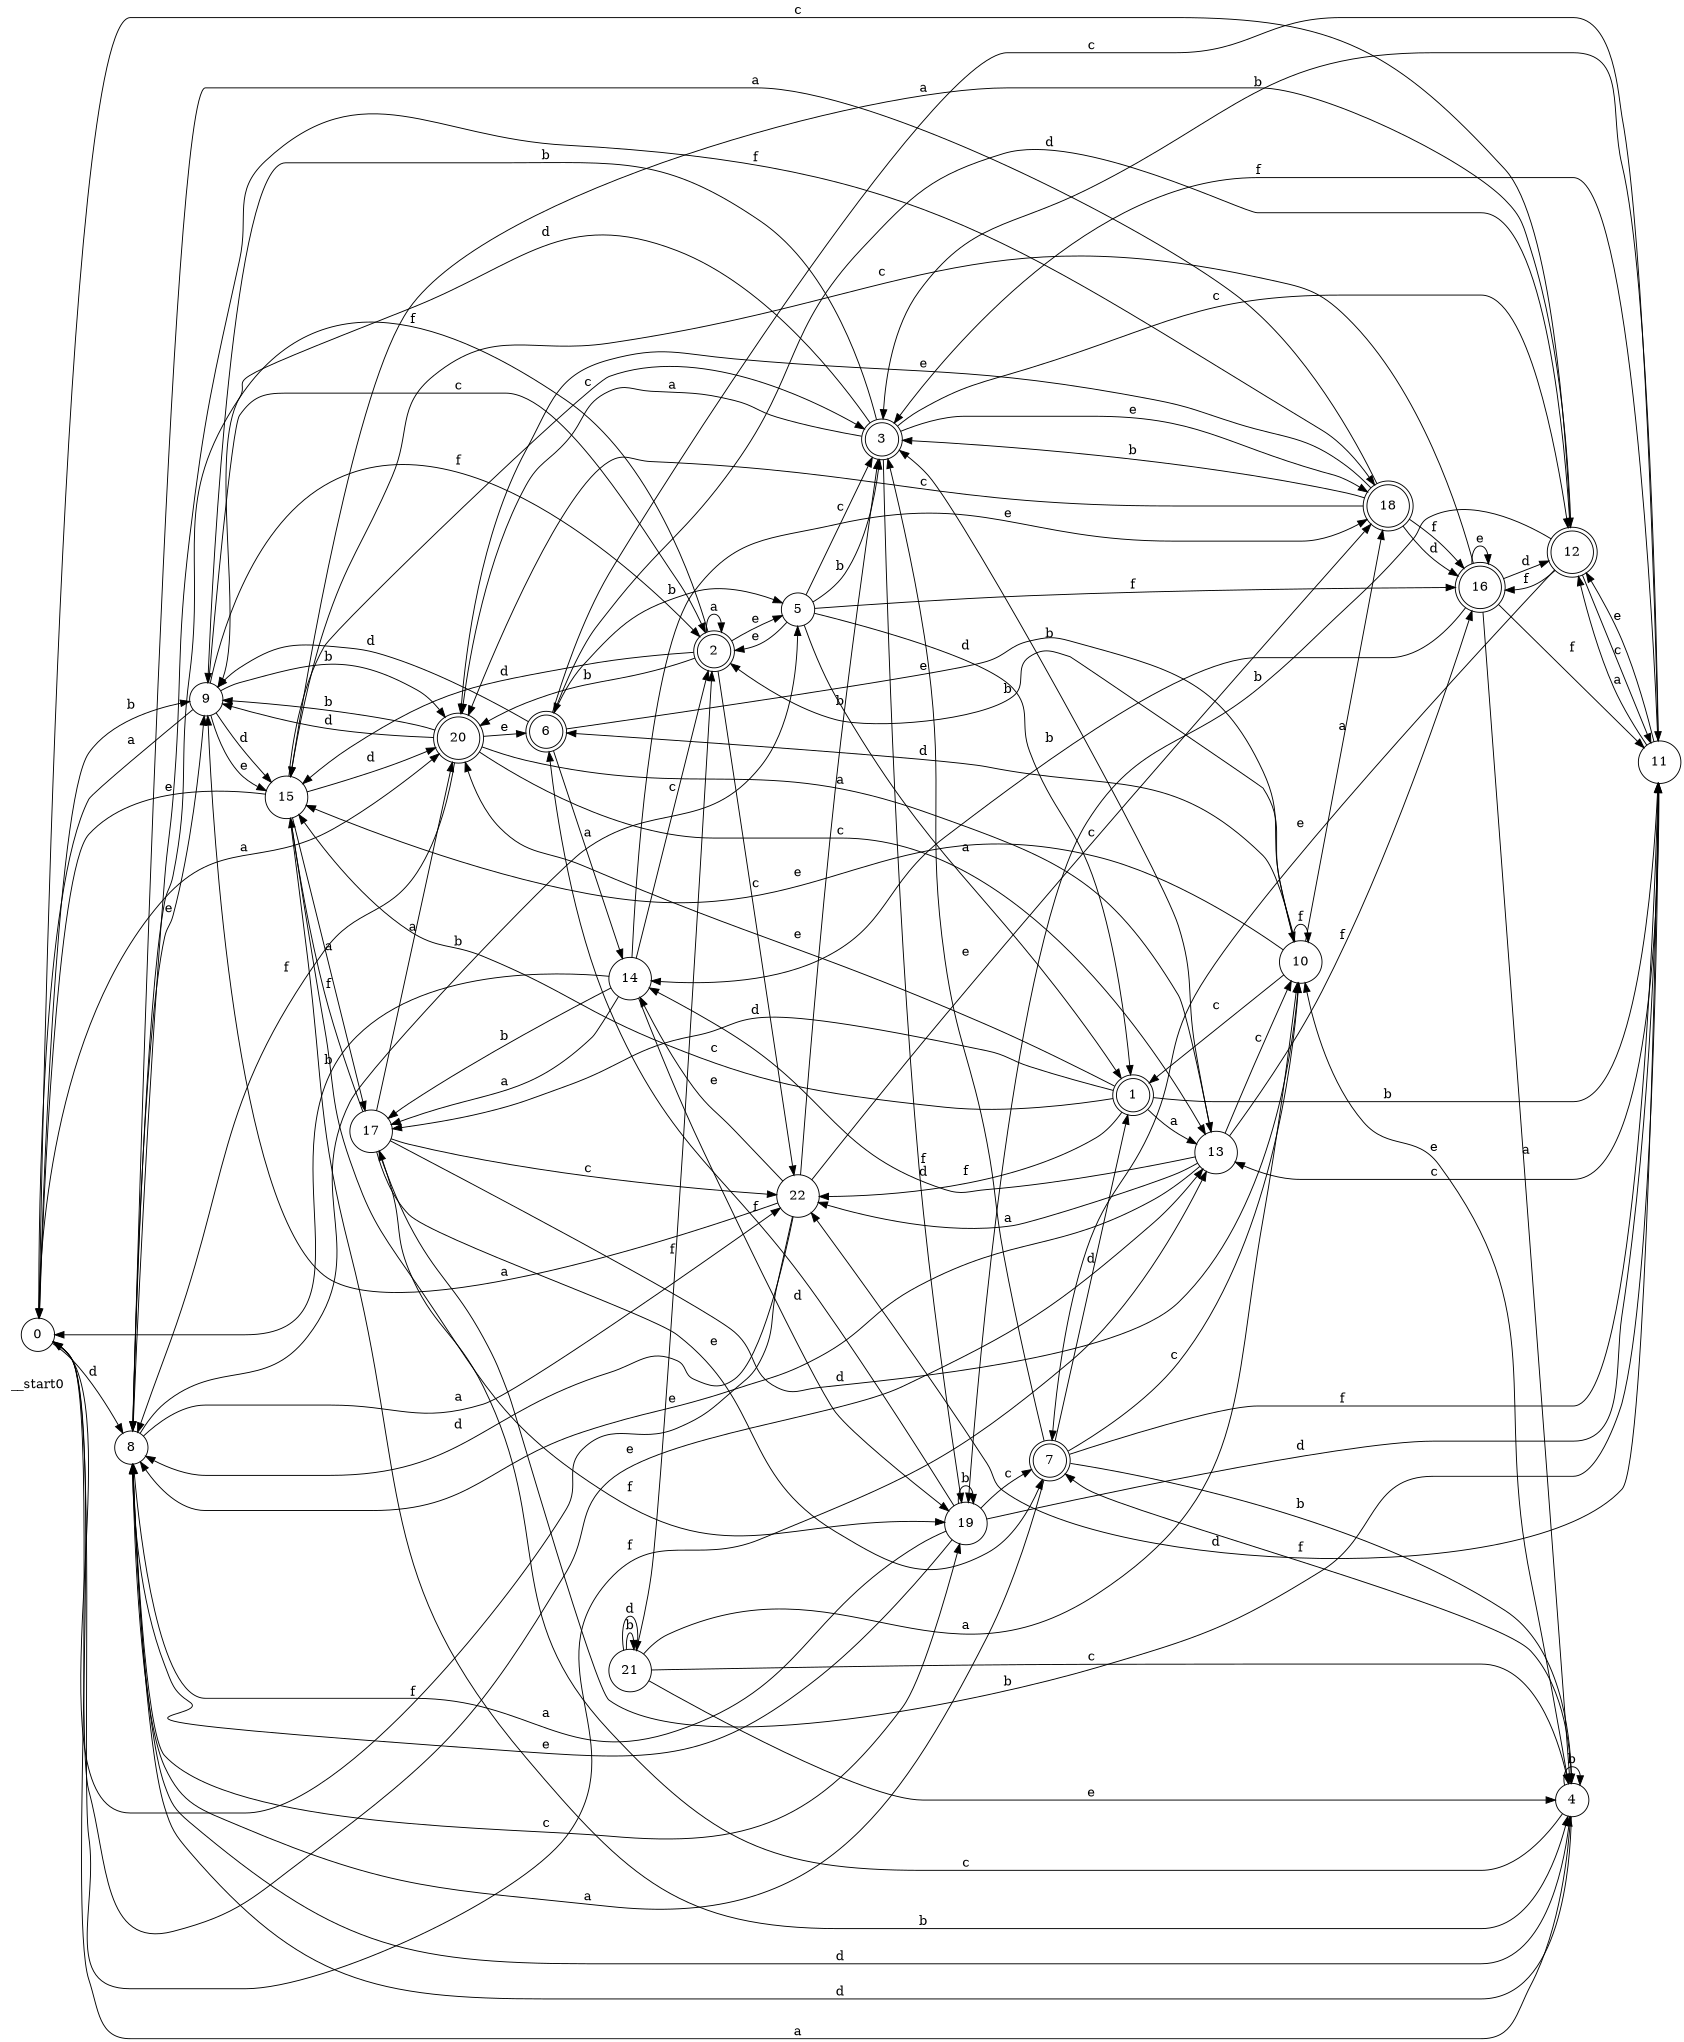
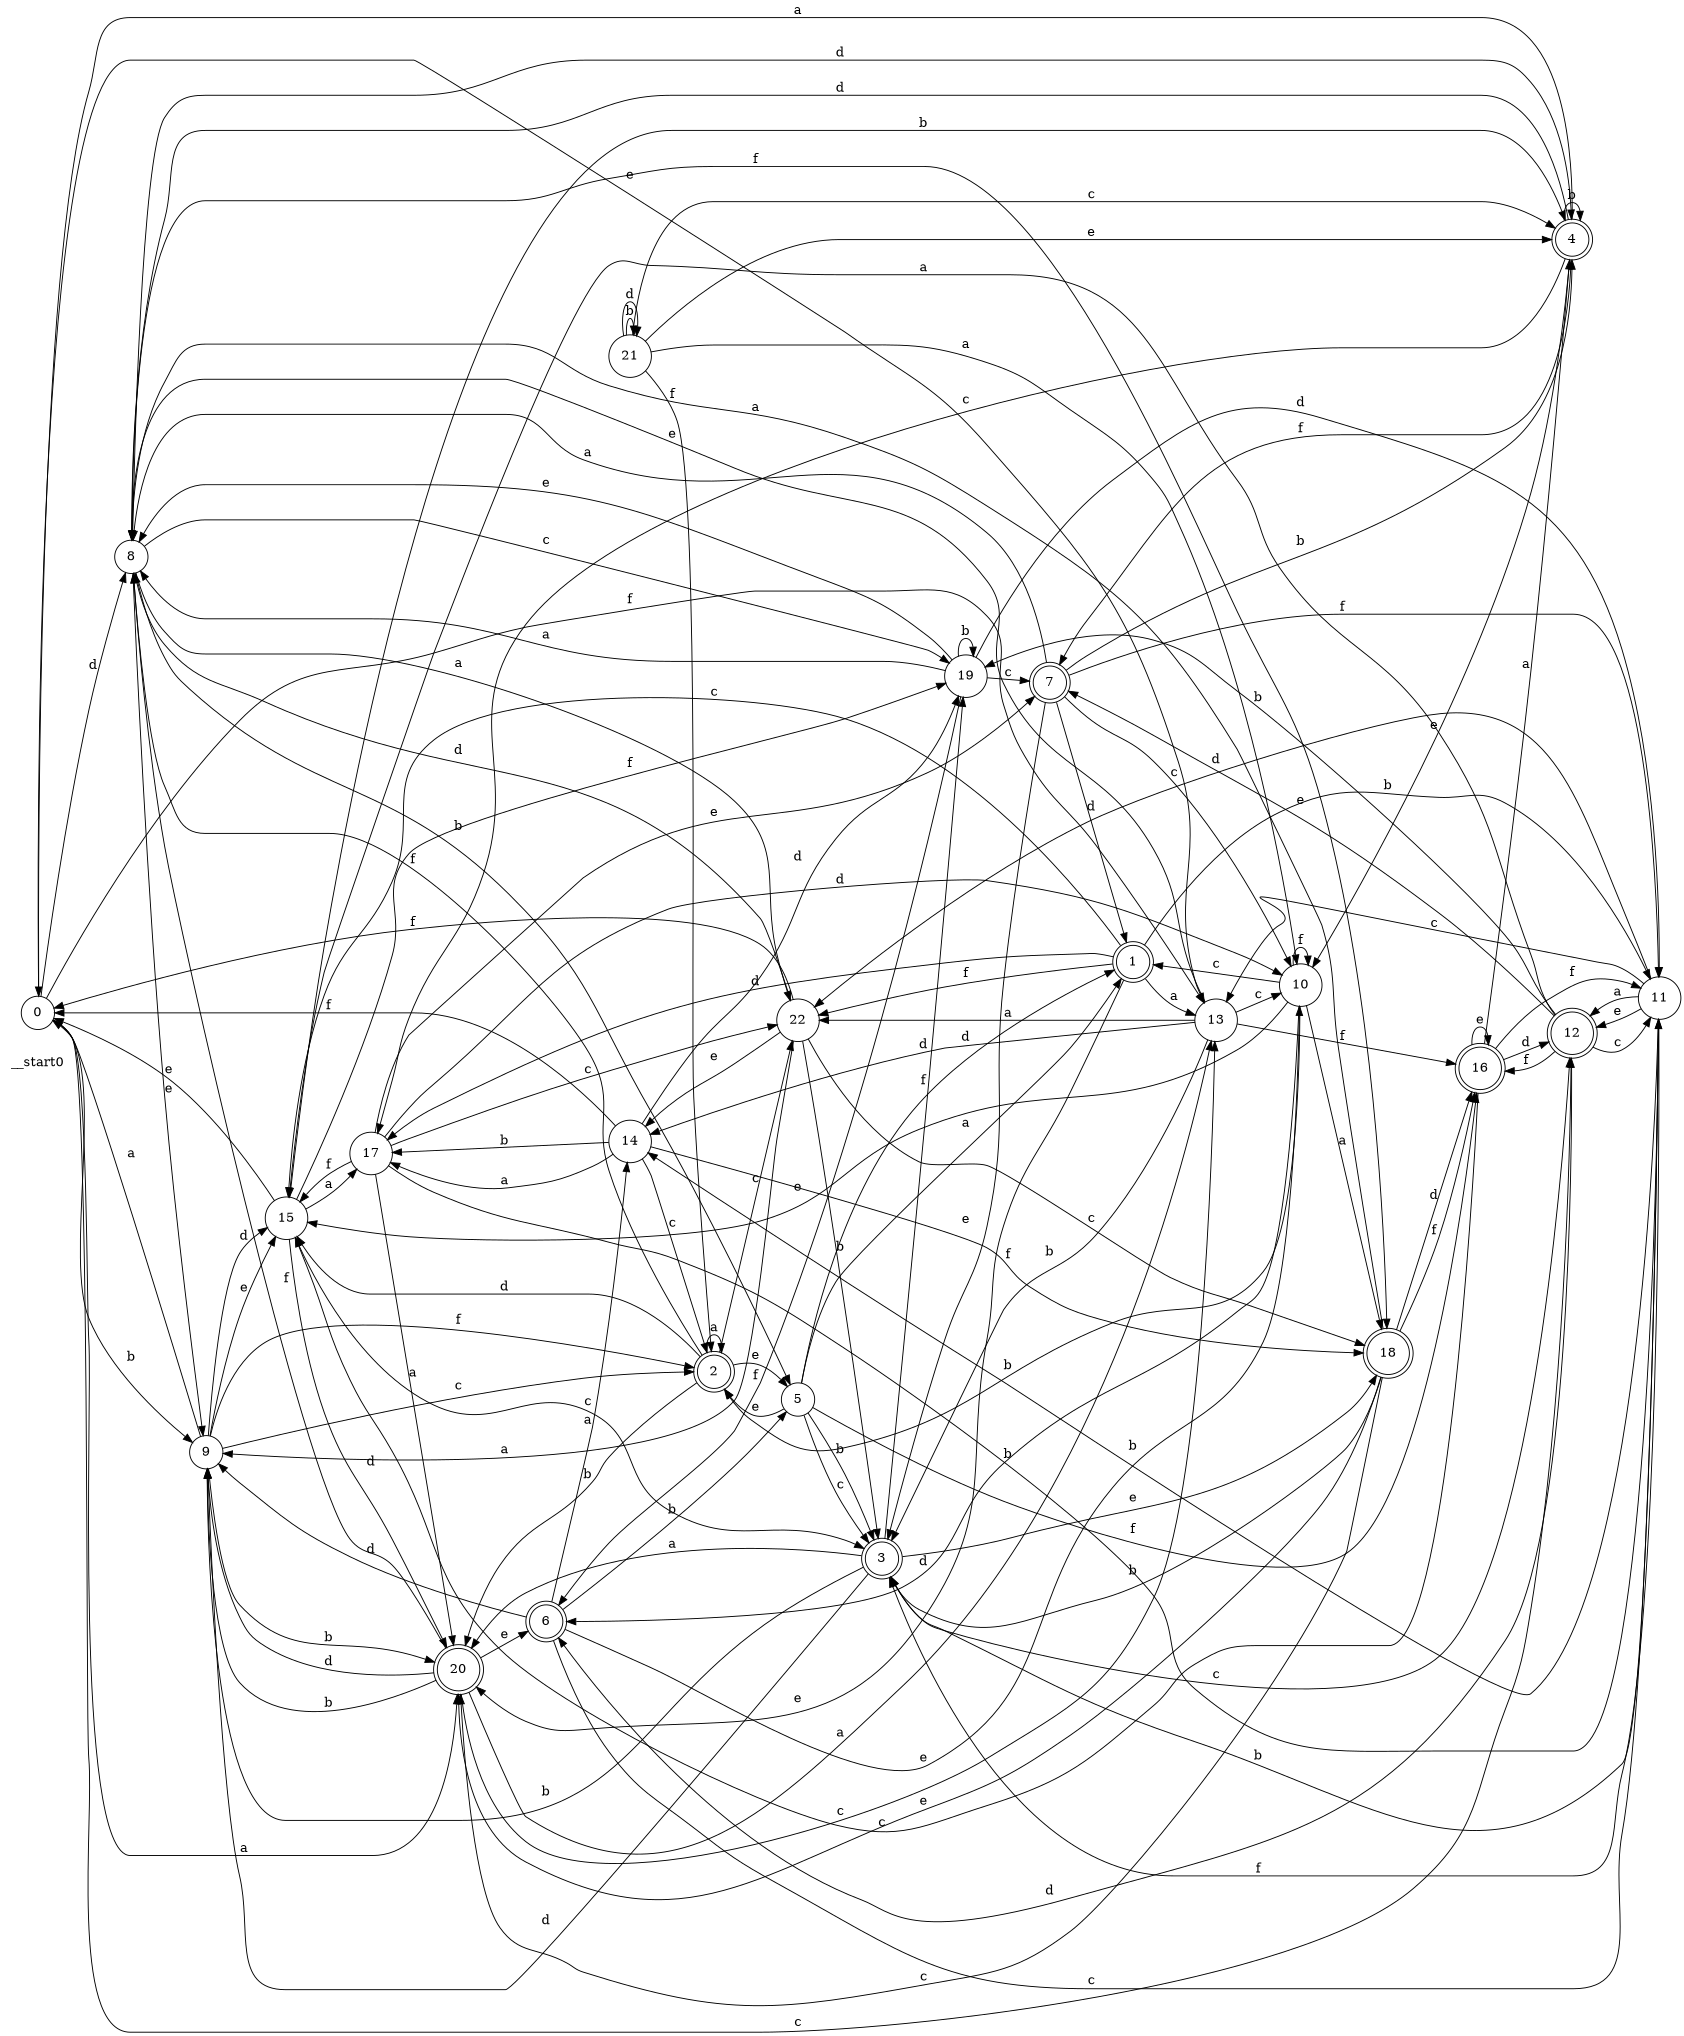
(1008, 514) -> (1008, 1255)
(1046, 763) -> (1382, 1622)
(329, 1061) -> (329, 1006)
(1572, 1800) -> (1572, 240)
